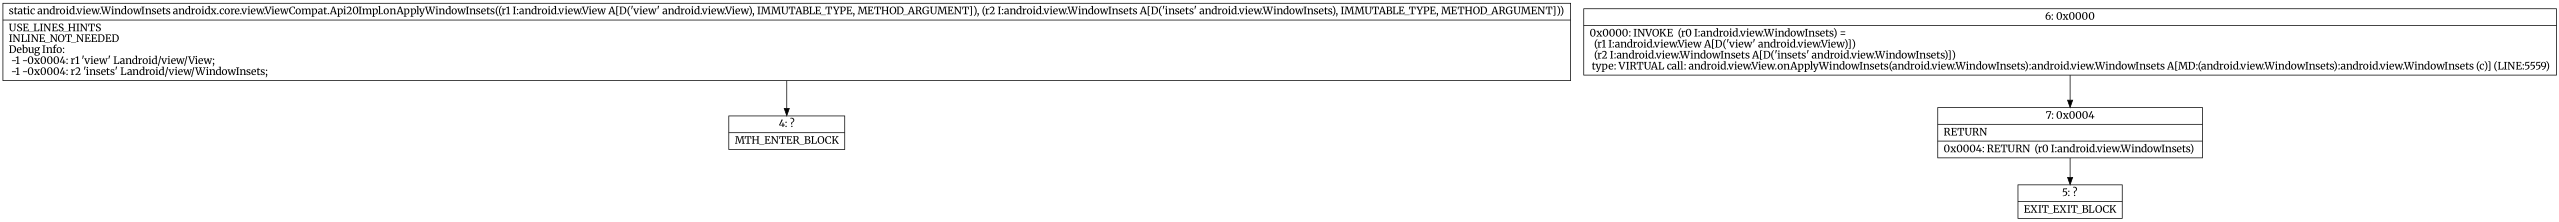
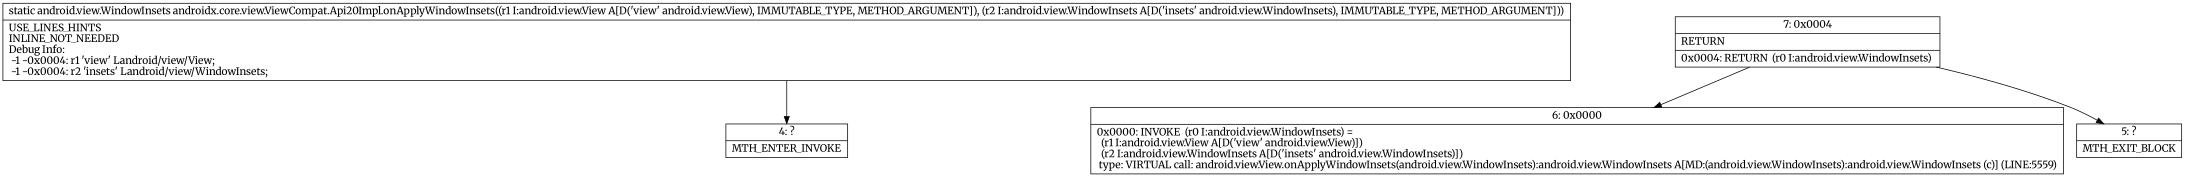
(2070, 88) -> (1705, 86)
(787, 141) -> (787, 149)
(2070, 210) -> (2129, 149)
